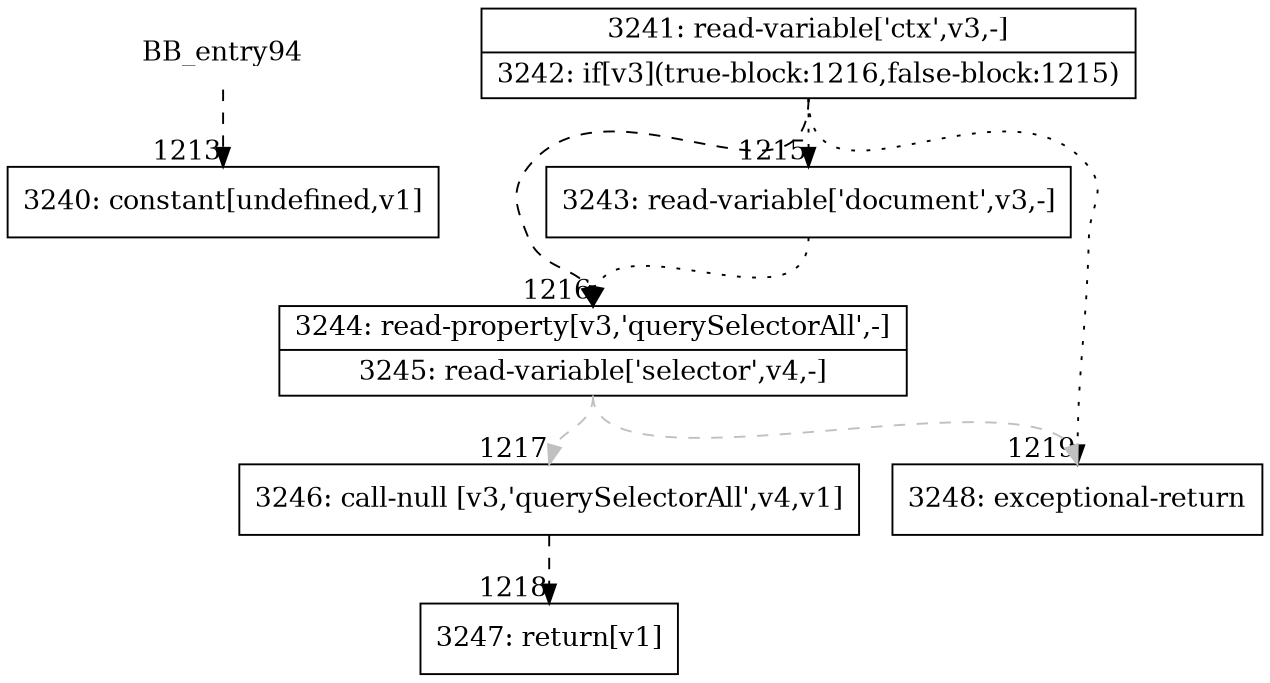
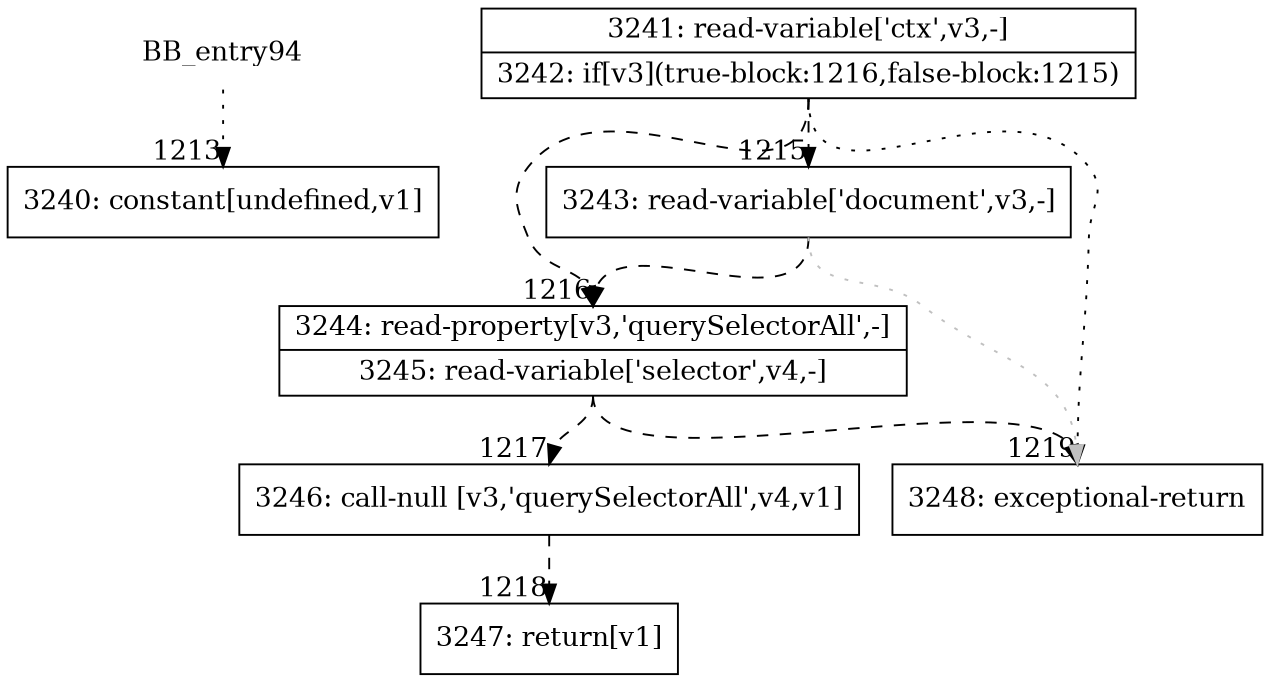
(223, 119) -> (223, 119)
(809, 123) -> (809, 123)
(711, 273) -> (711, 273)
none -> (952, 326)
(579, 424) -> (579, 424)
(826, 431) -> (826, 431)
